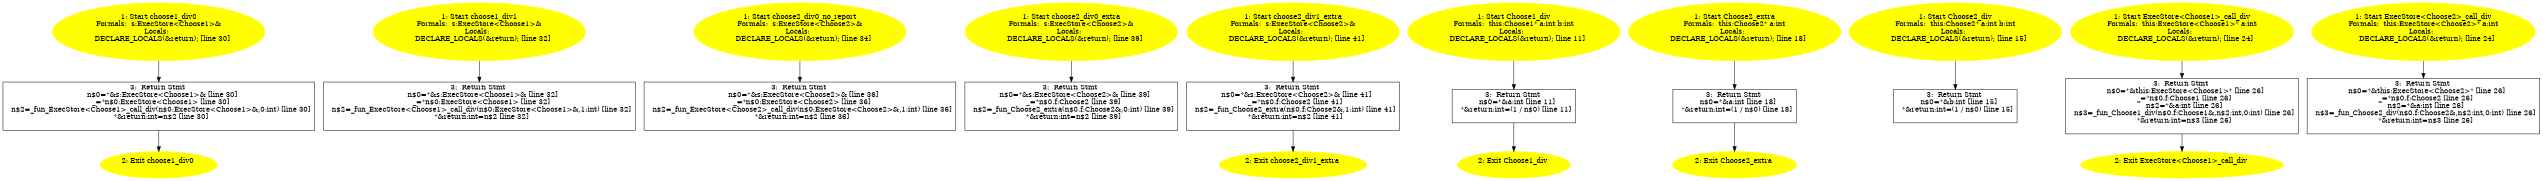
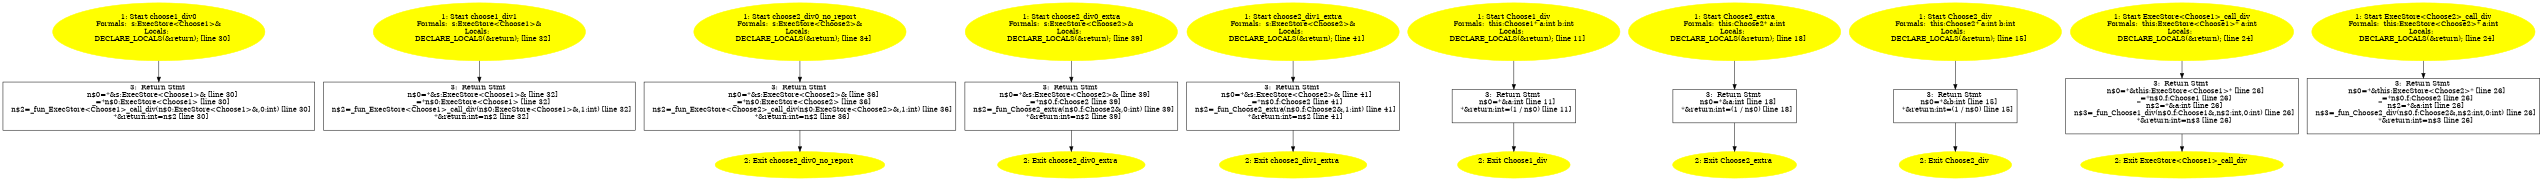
(159, 165) -> none
none -> (800, 165)
none -> (1071, 165)
none -> (1955, 165)
